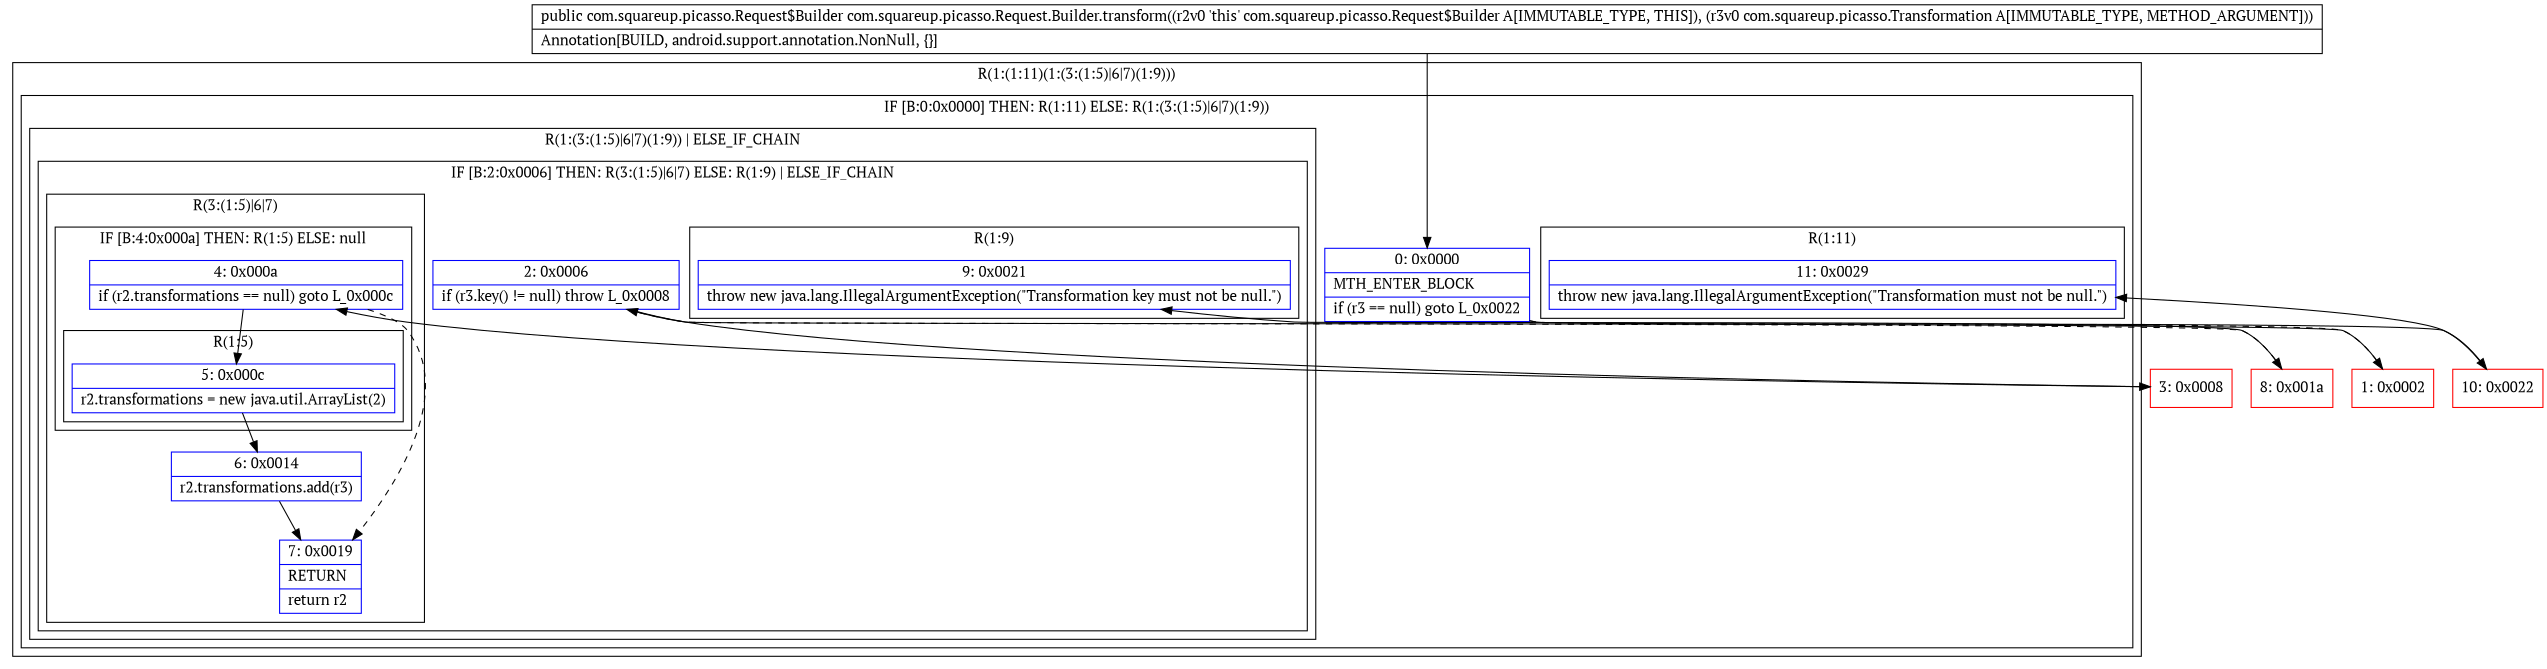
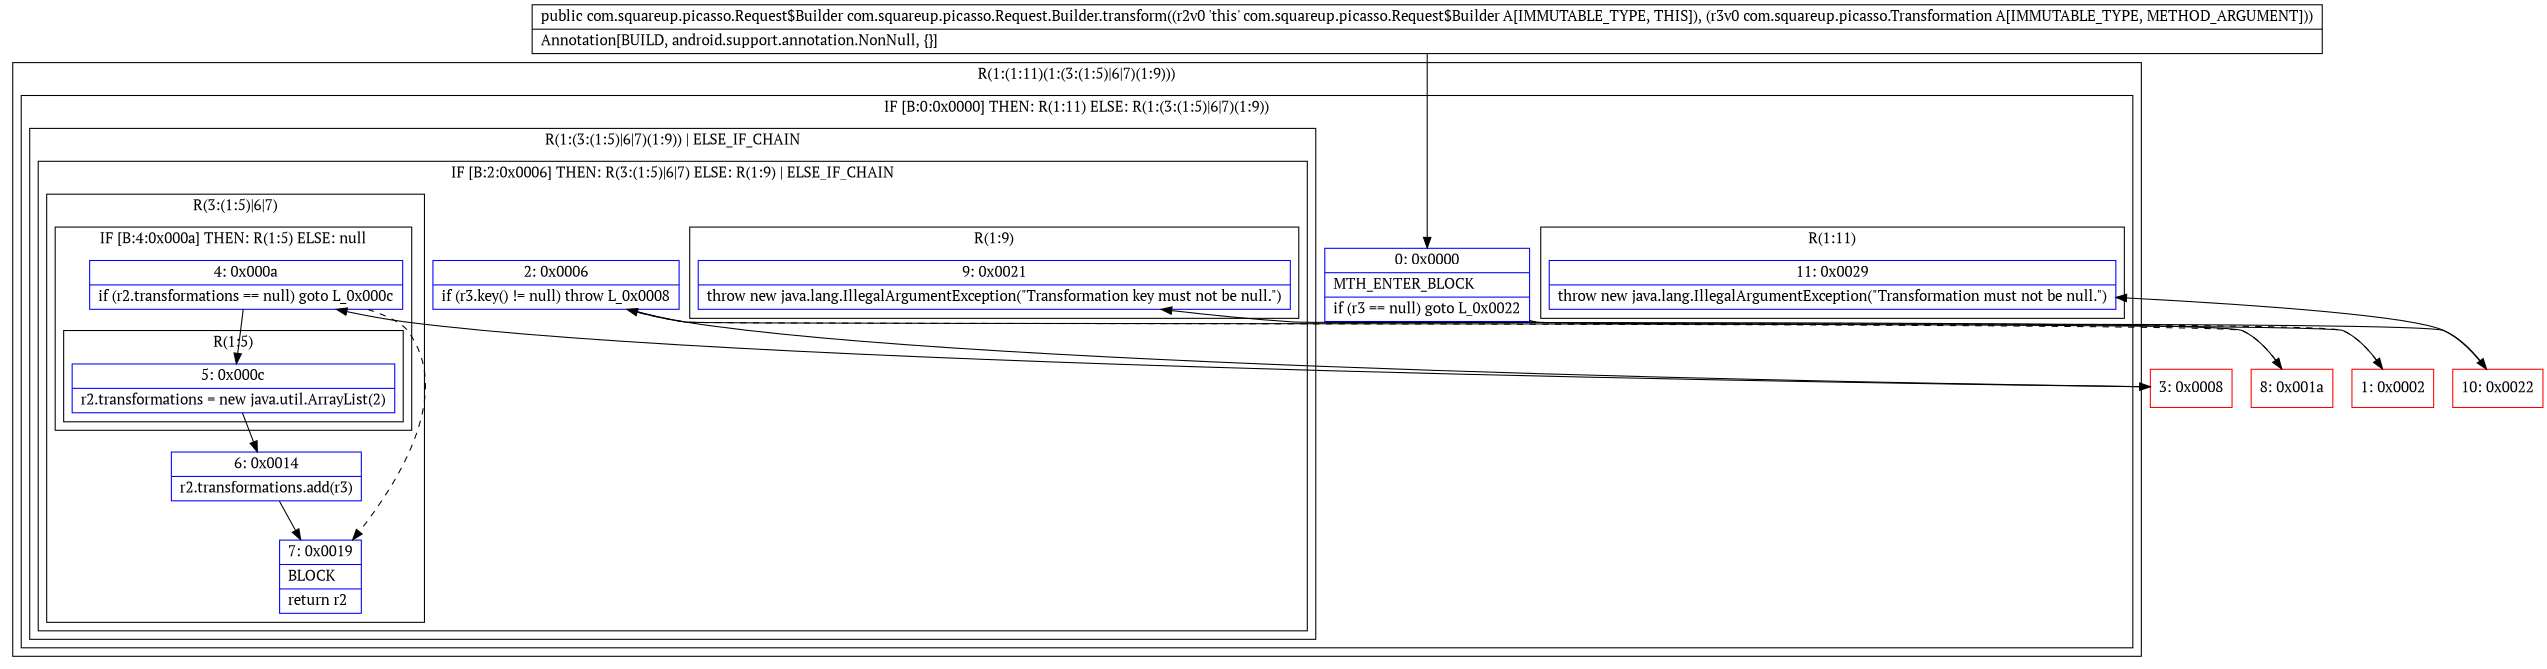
(318, 576) -> (312, 576)
